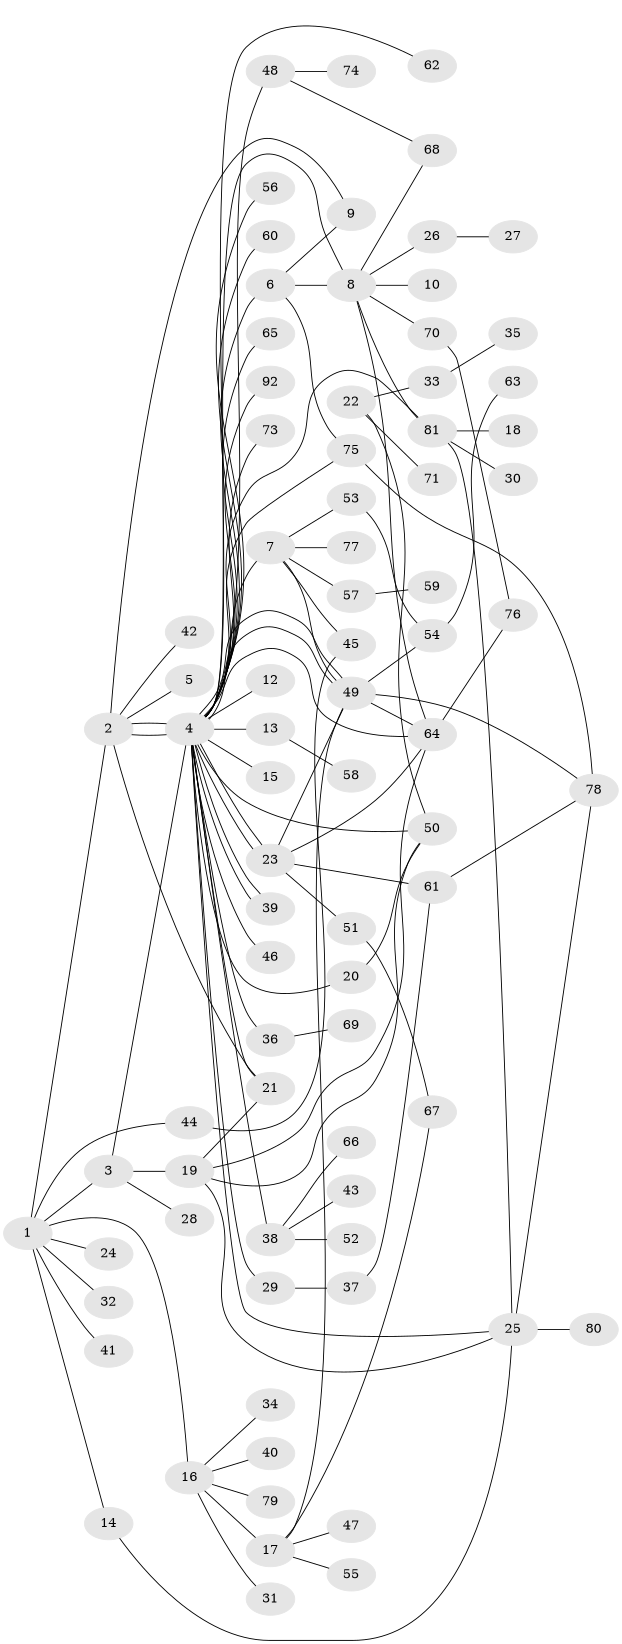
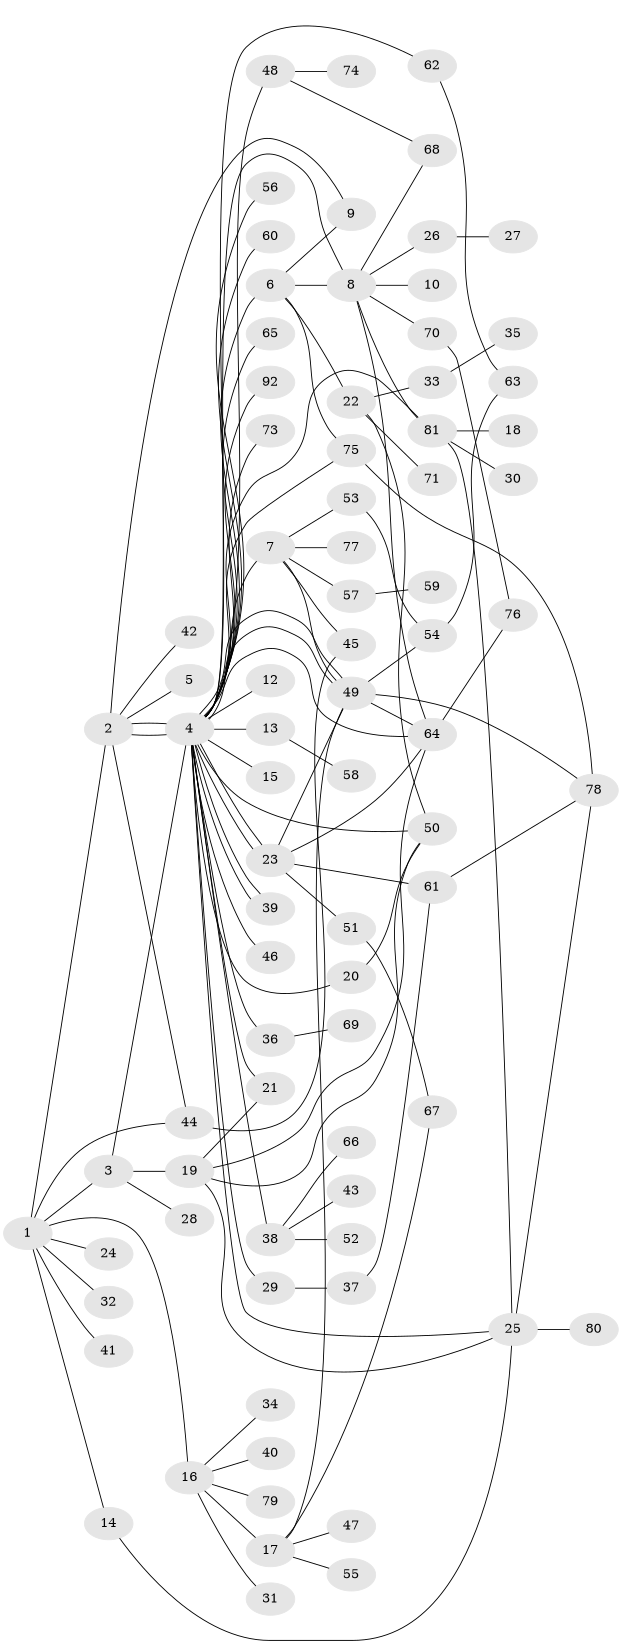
none -> (466, 227)
none -> (316, 341)
(172, 916) -> (147, 917)
